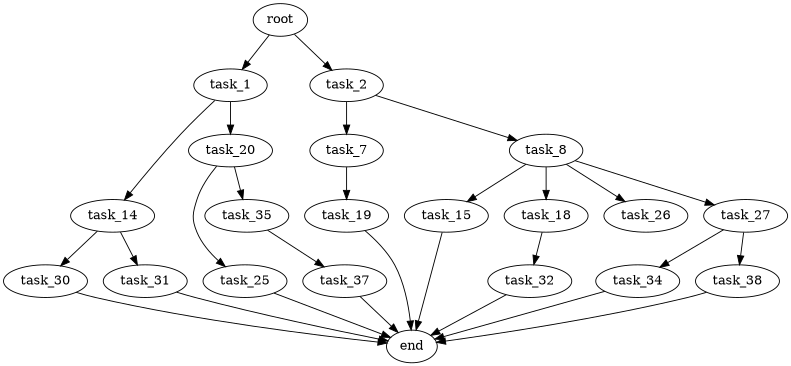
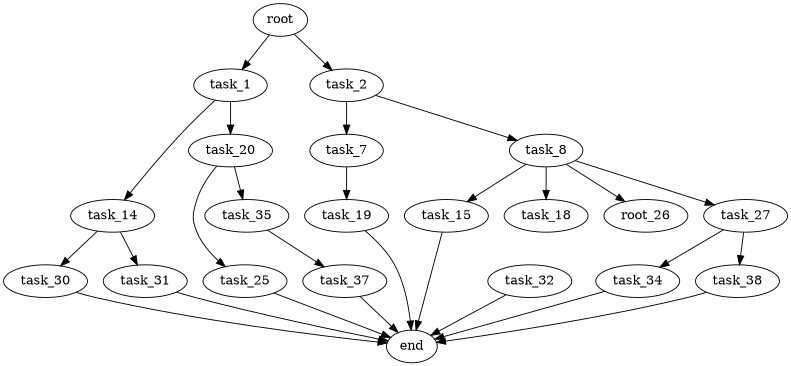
(646, 216) -> (646, 216)
(539, 244) -> none
